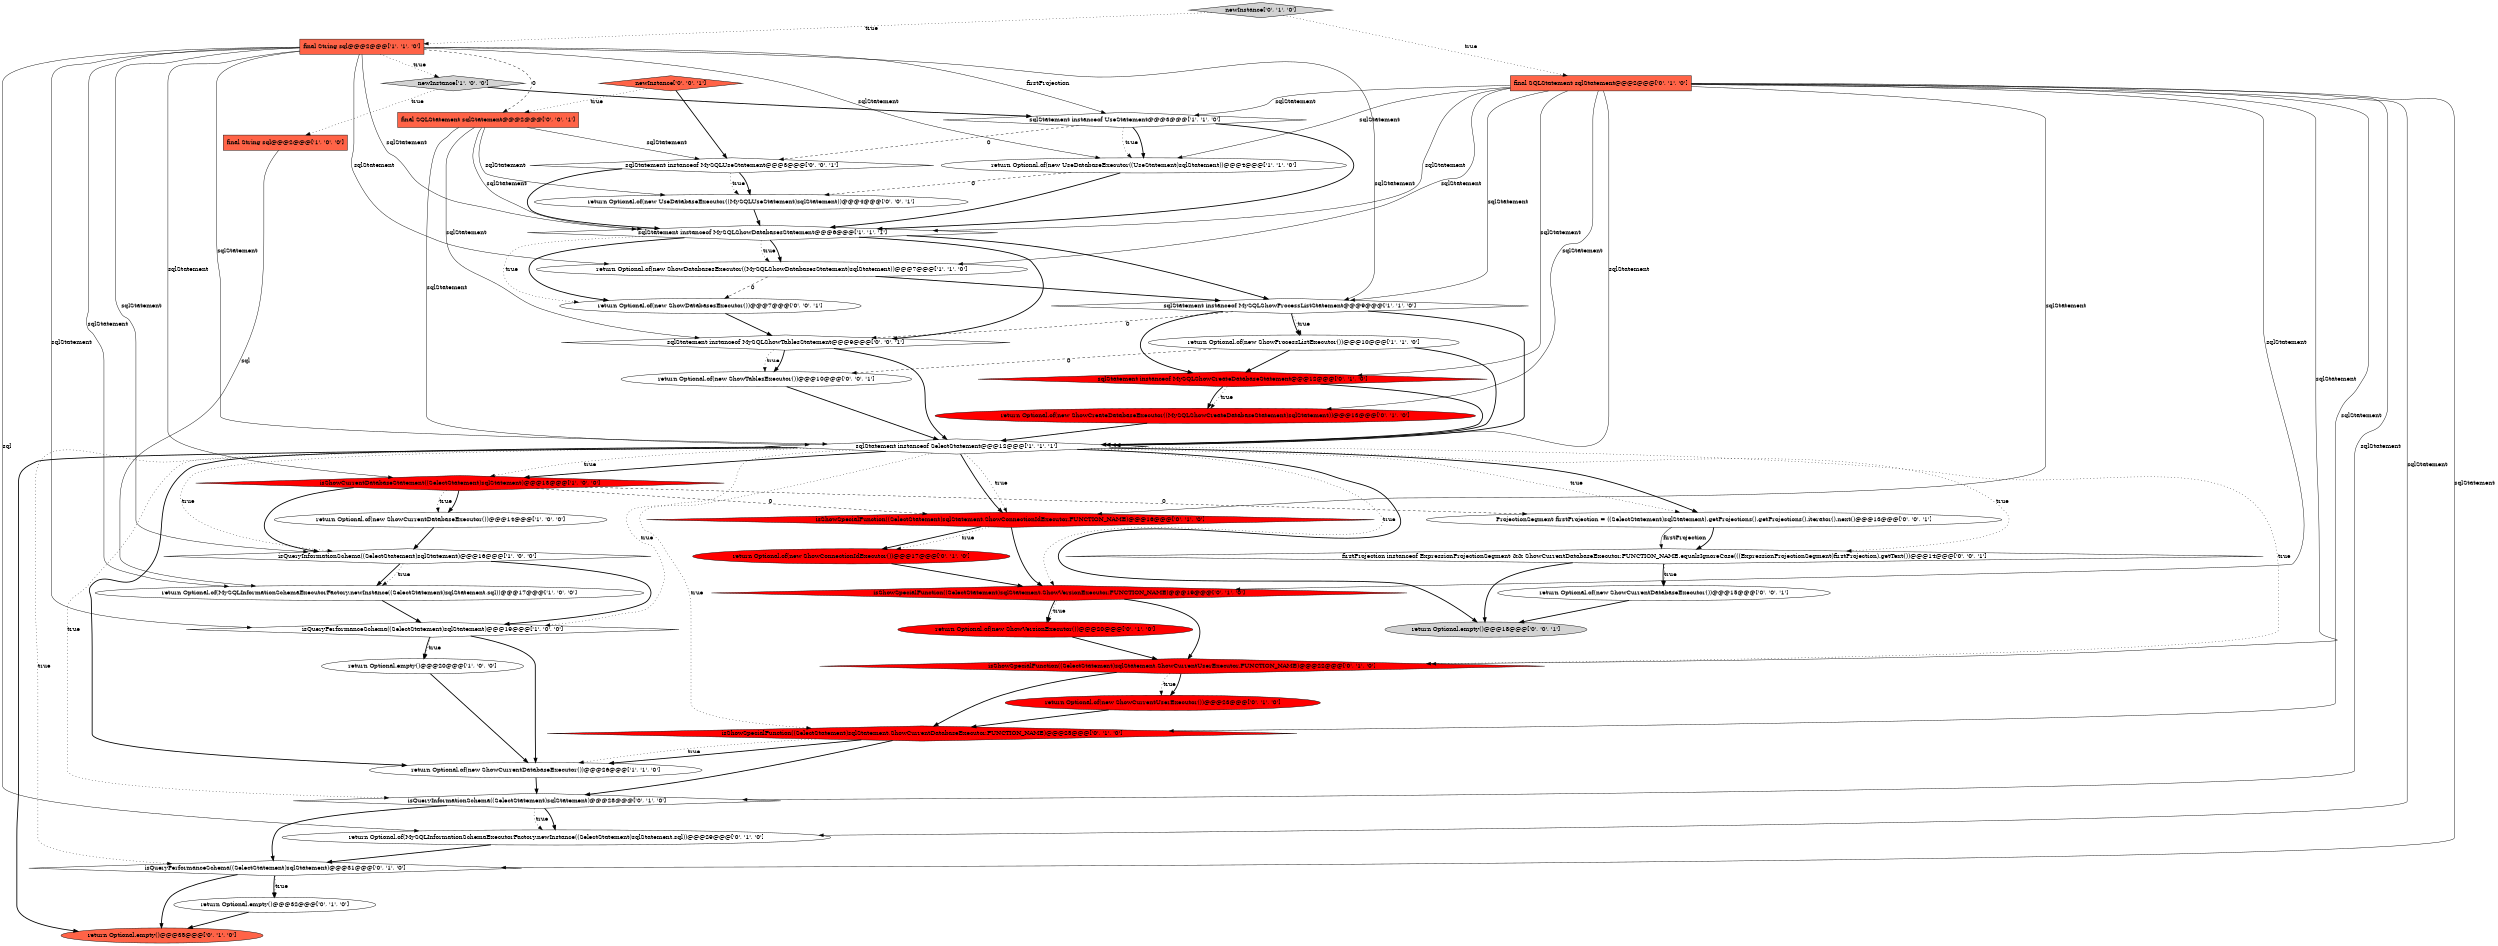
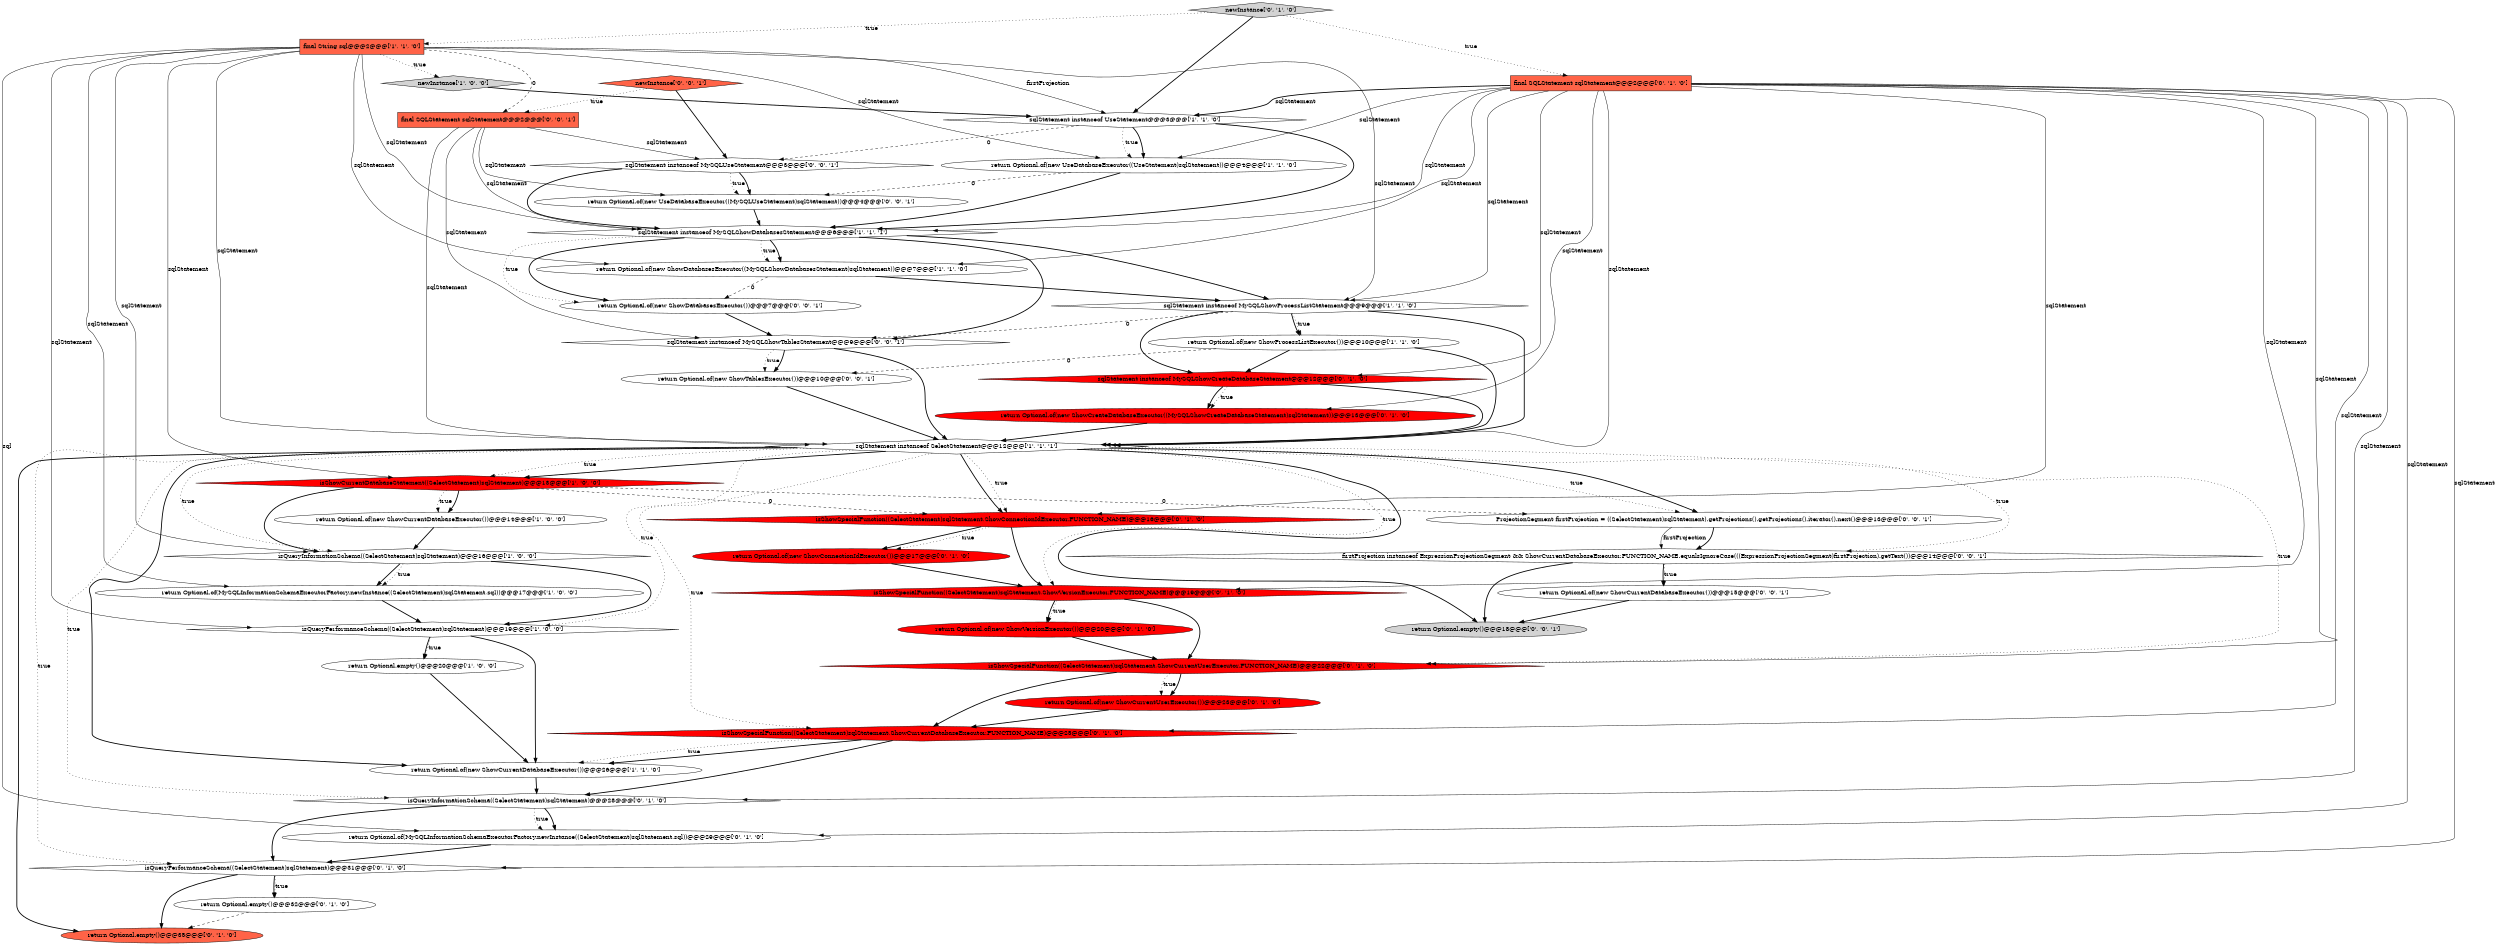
none -> (1195, 63)
(1353, 91) -> (1353, 91)
(285, 143) -> none
(221, 920) -> (221, 920)
